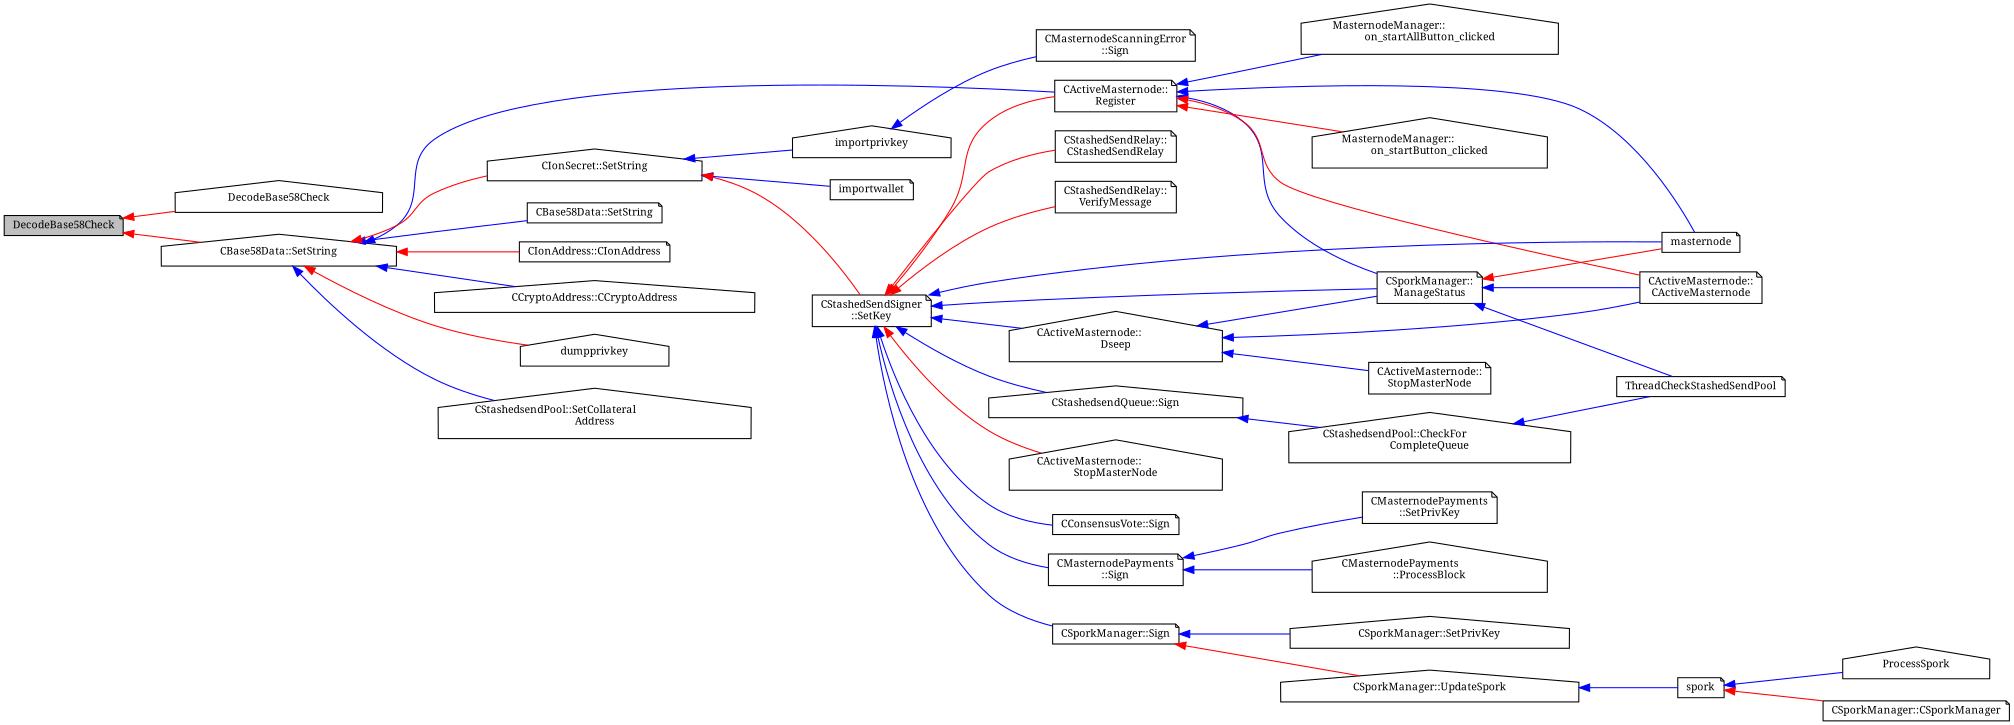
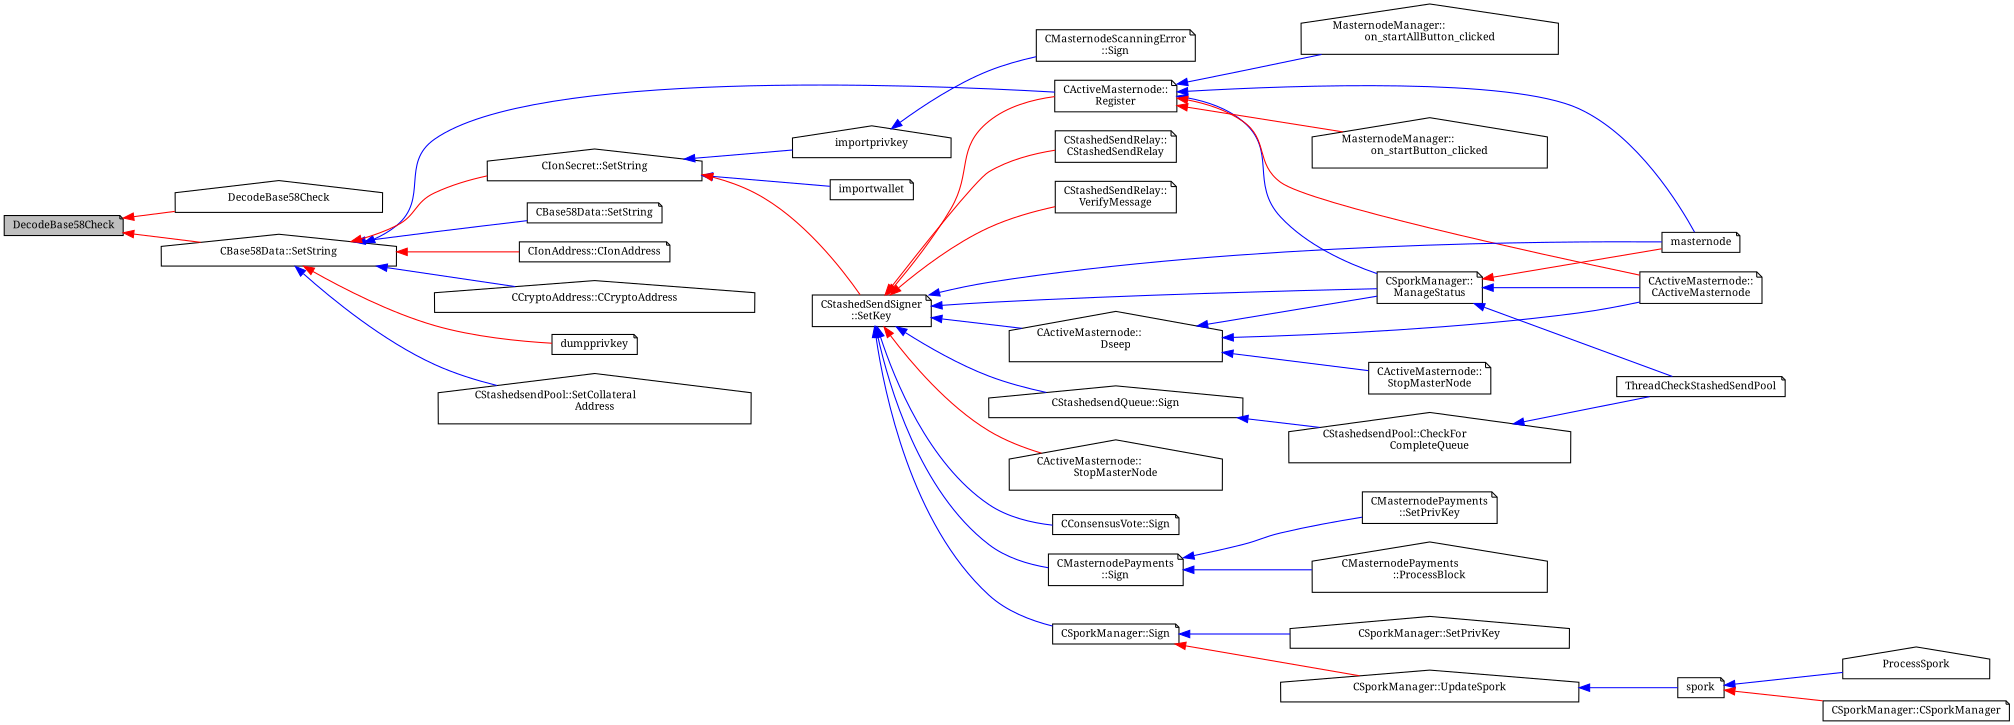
(595, 352) -> (595, 344)
